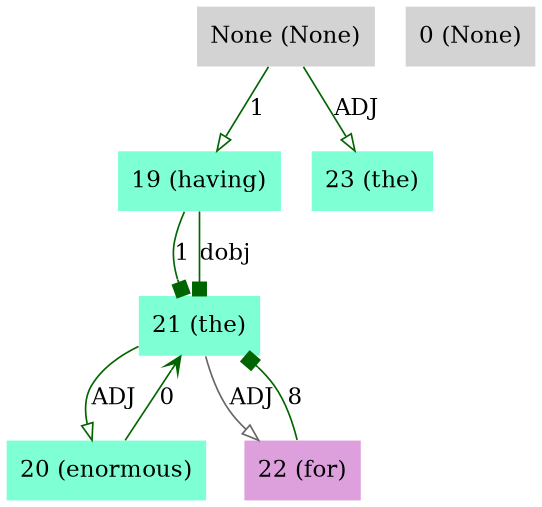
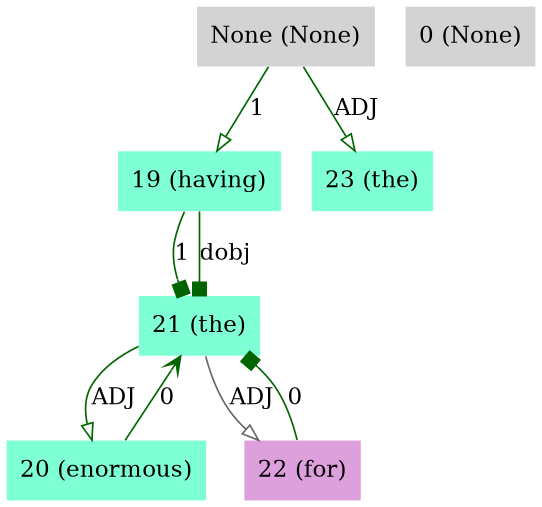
(296, 398) -> (296, 398)
